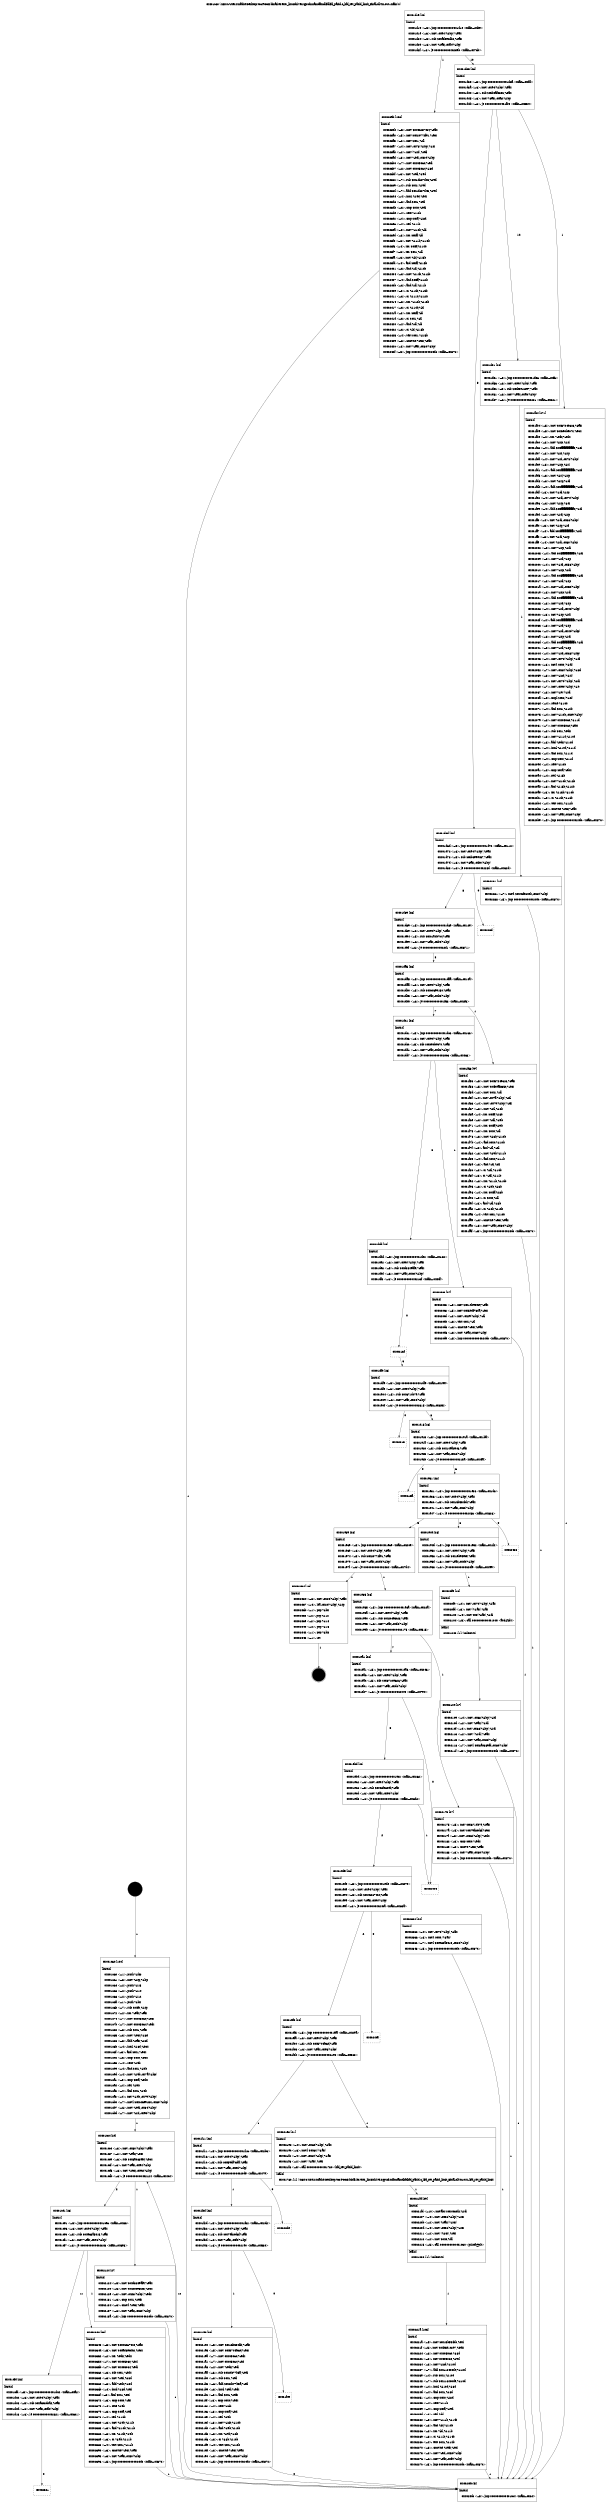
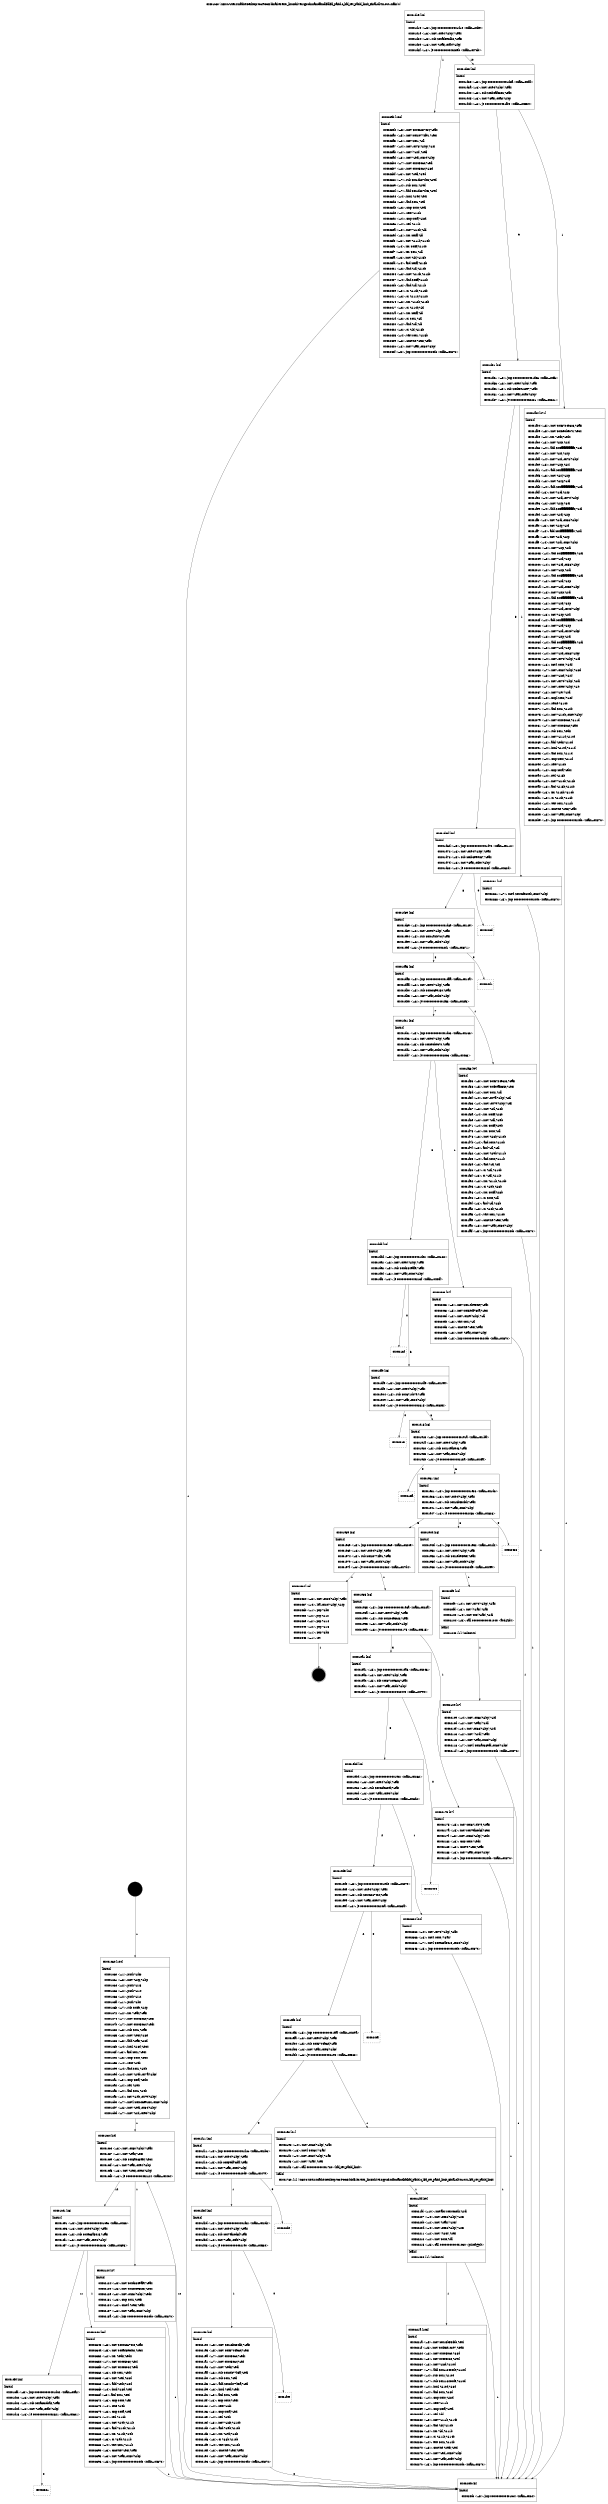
(518, 235) -> (518, 235)
(473, 468) -> (491, 616)
none -> (486, 984)
(401, 1361) -> (409, 1324)
(392, 1648) -> (392, 1648)
(424, 1843) -> (411, 1858)
(258, 2123) -> (258, 2123)
(116, 2190) -> (116, 2190)
(487, 2473) -> (493, 2367)
